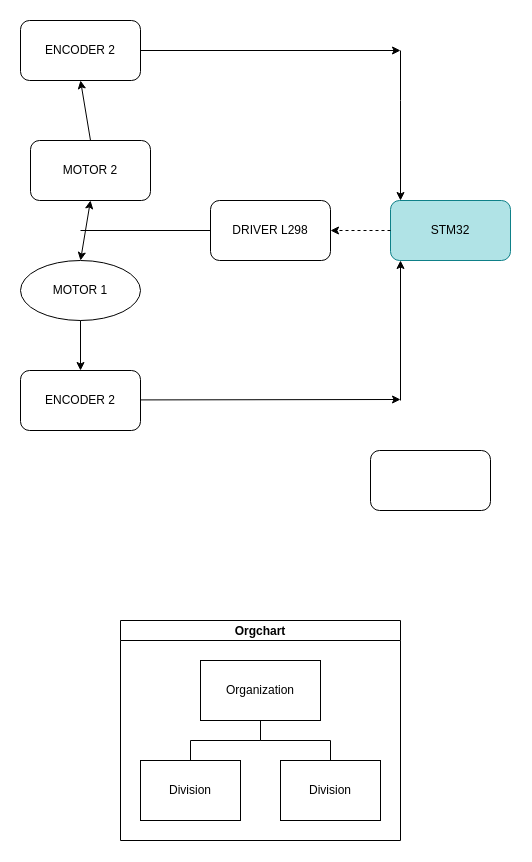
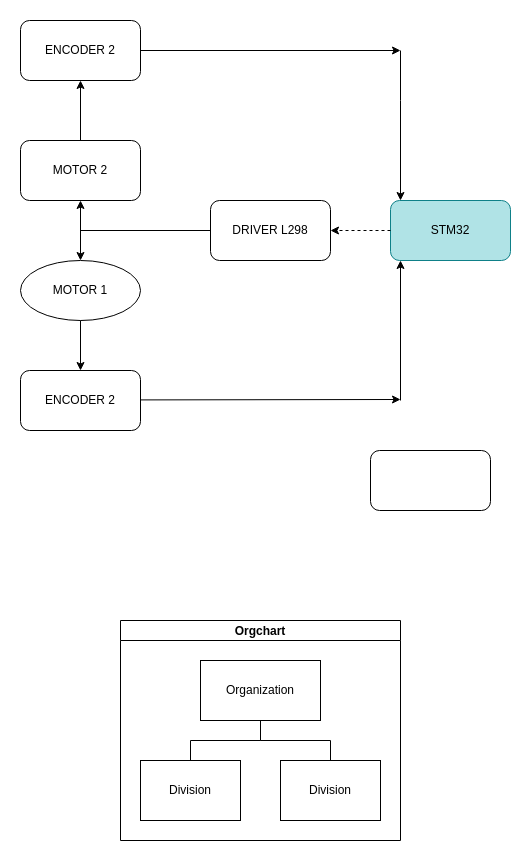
(91, 171) -> (81, 171)
